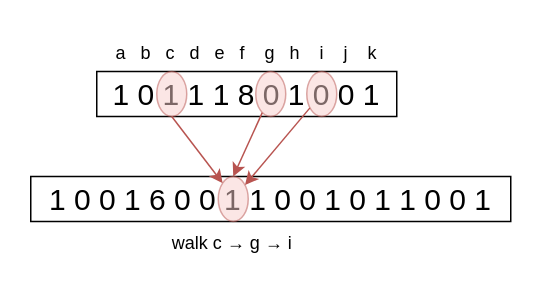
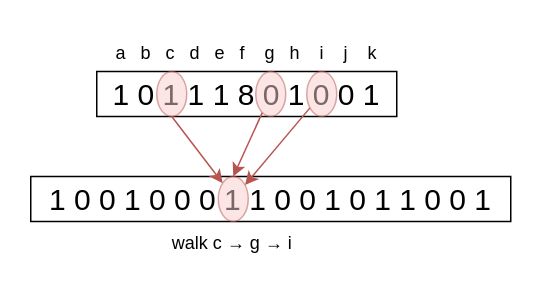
(271, 199) -> (271, 199)
